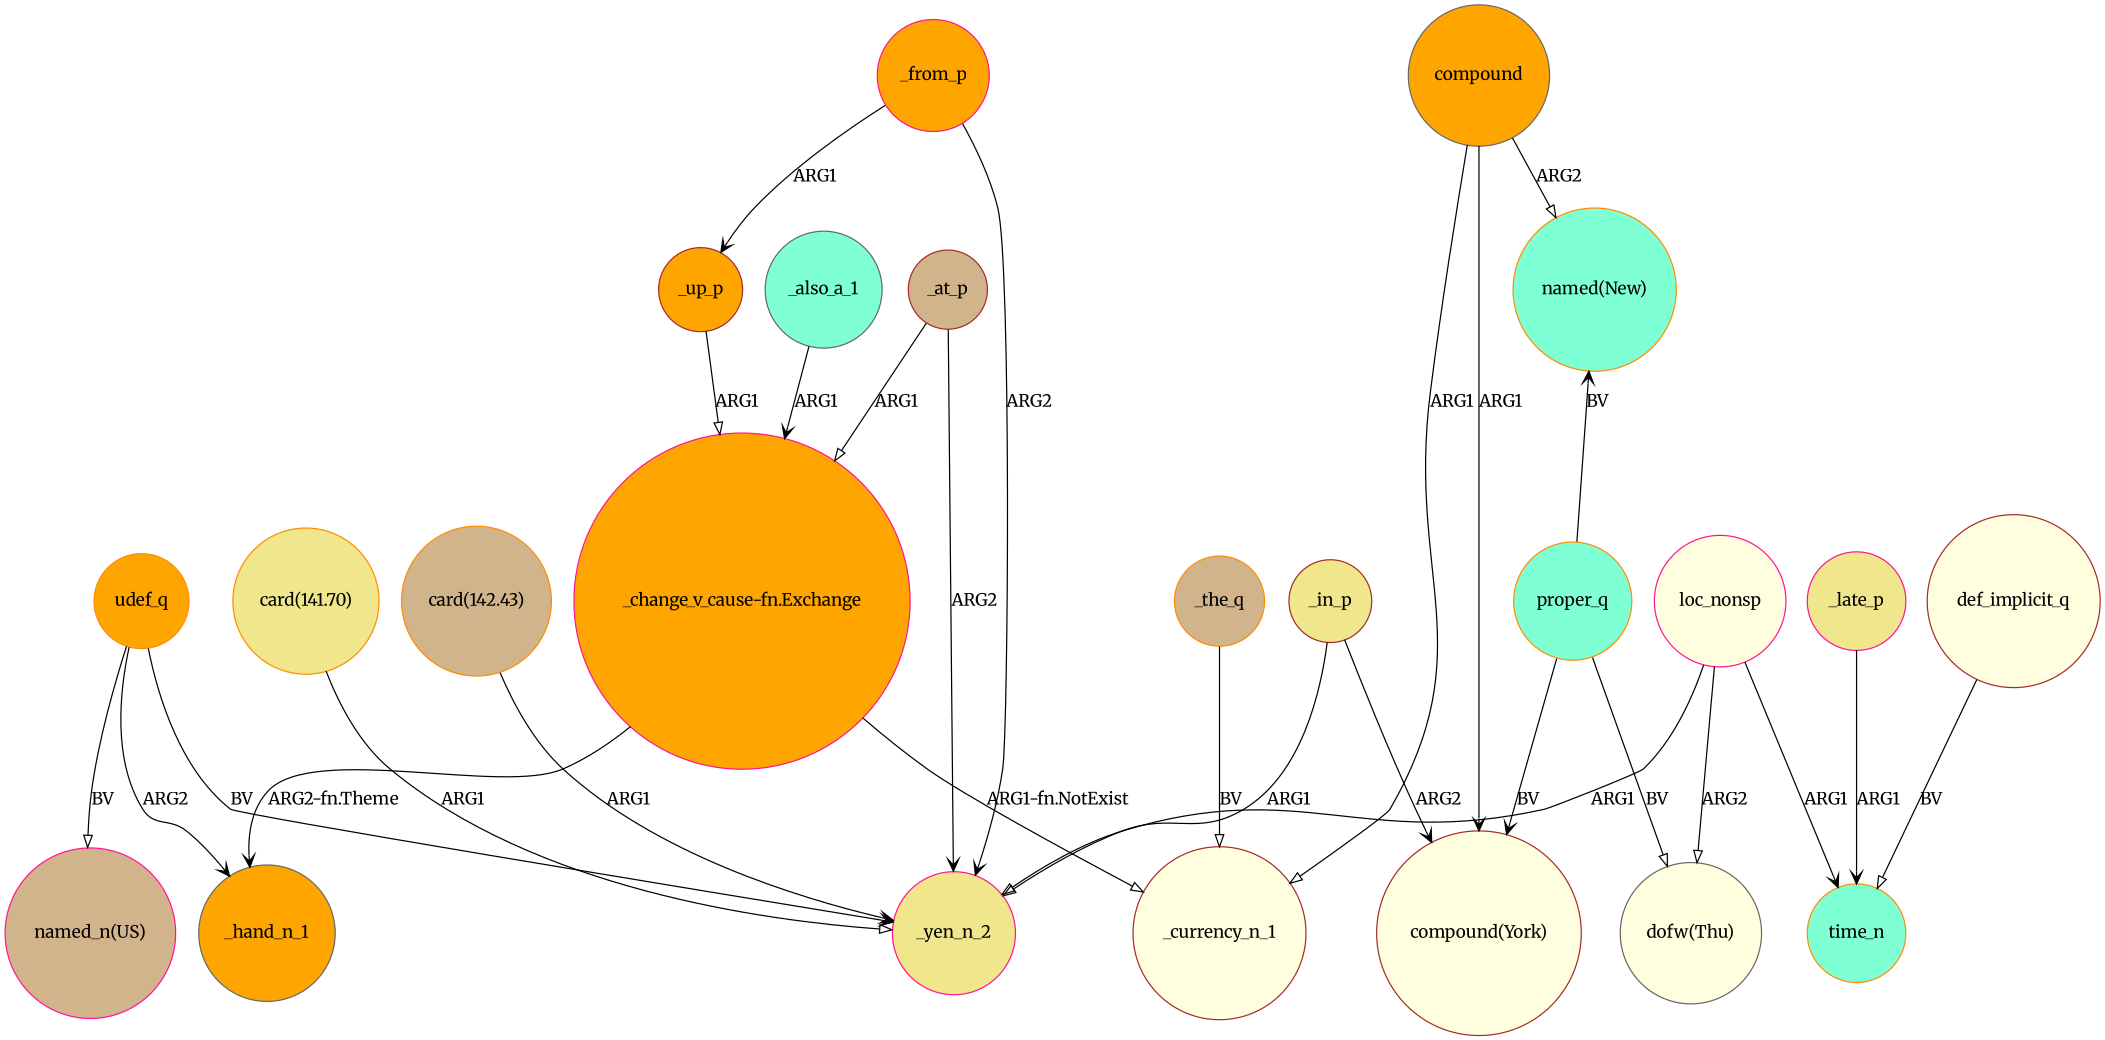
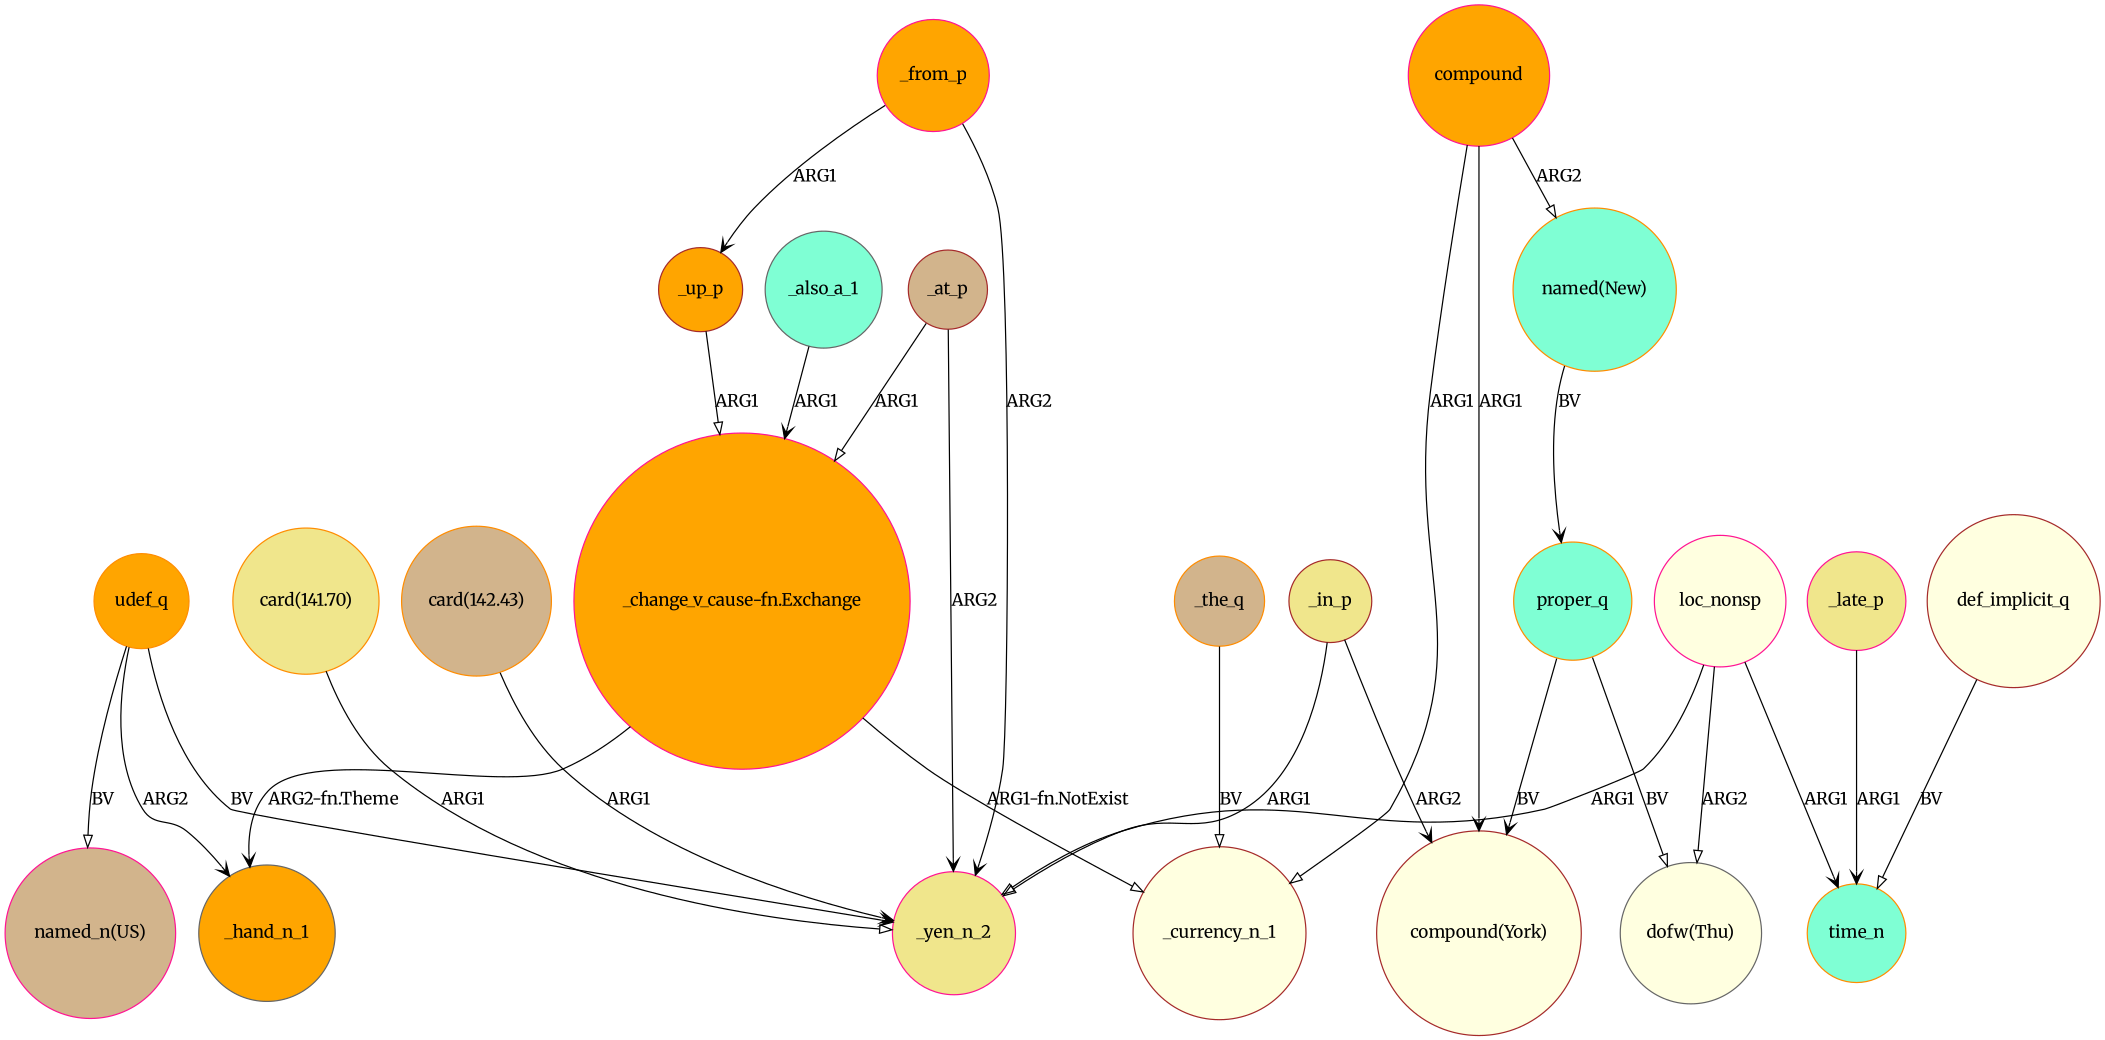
(1479, 76) -> (1479, 76)
(1582, 463) -> (1554, 448)
